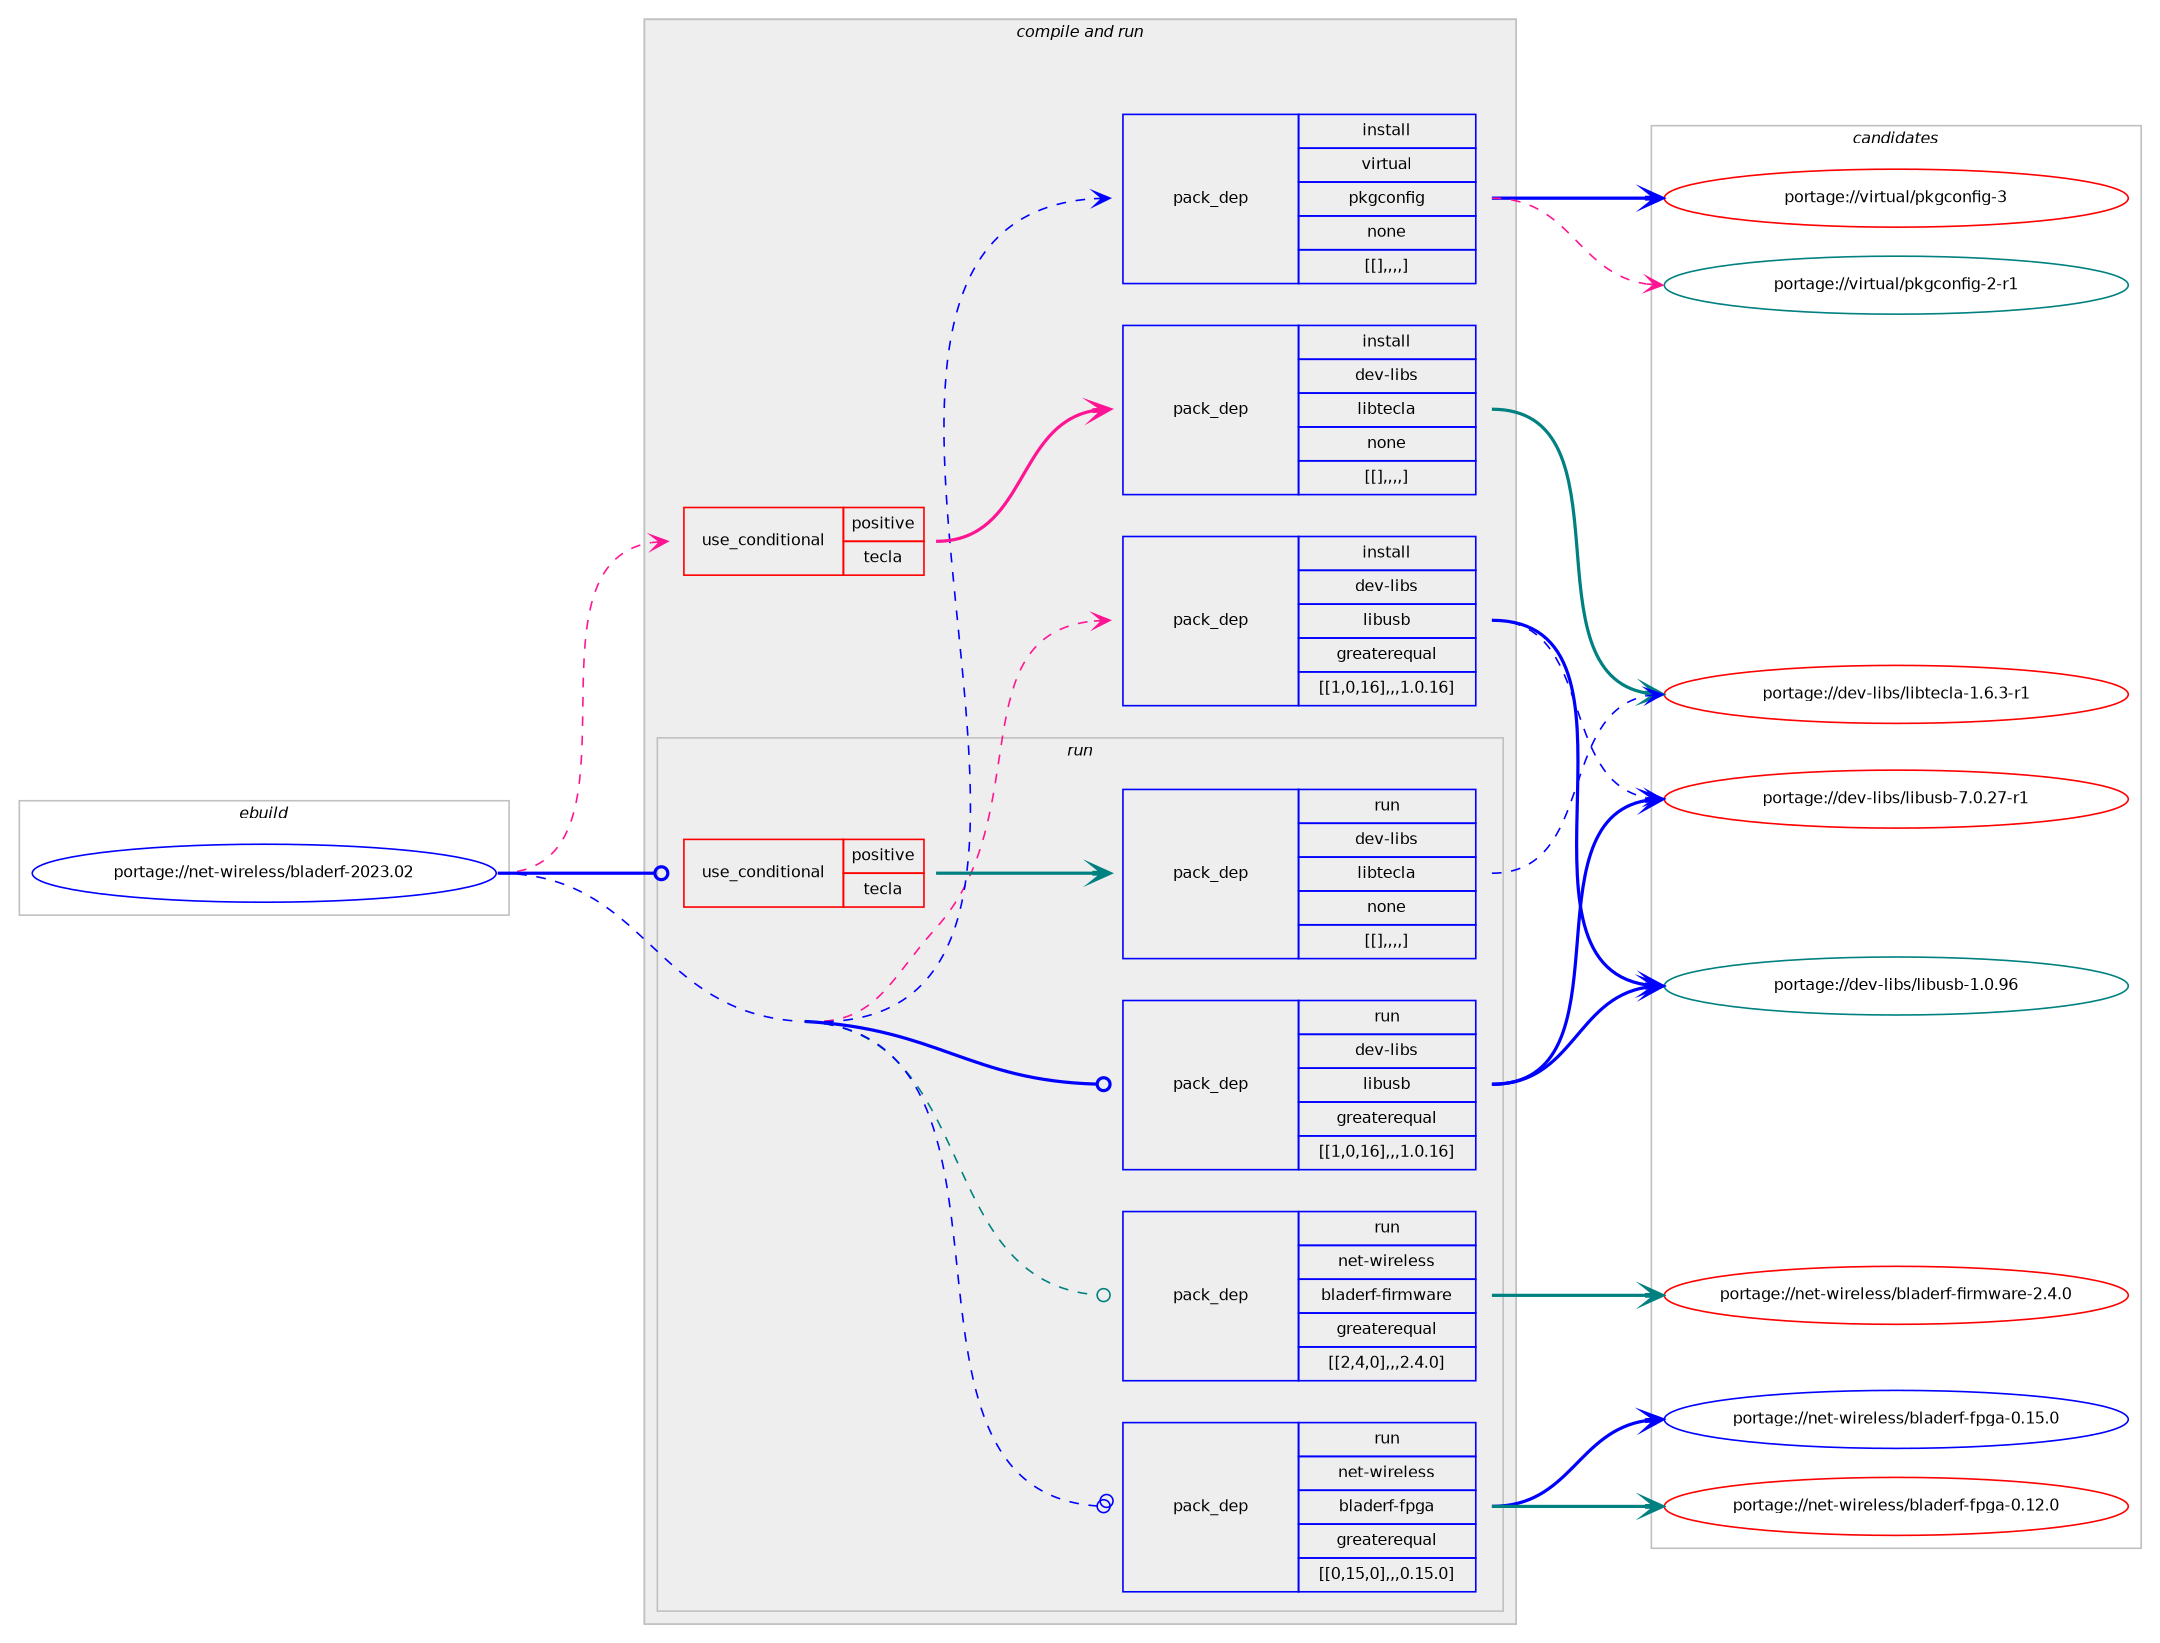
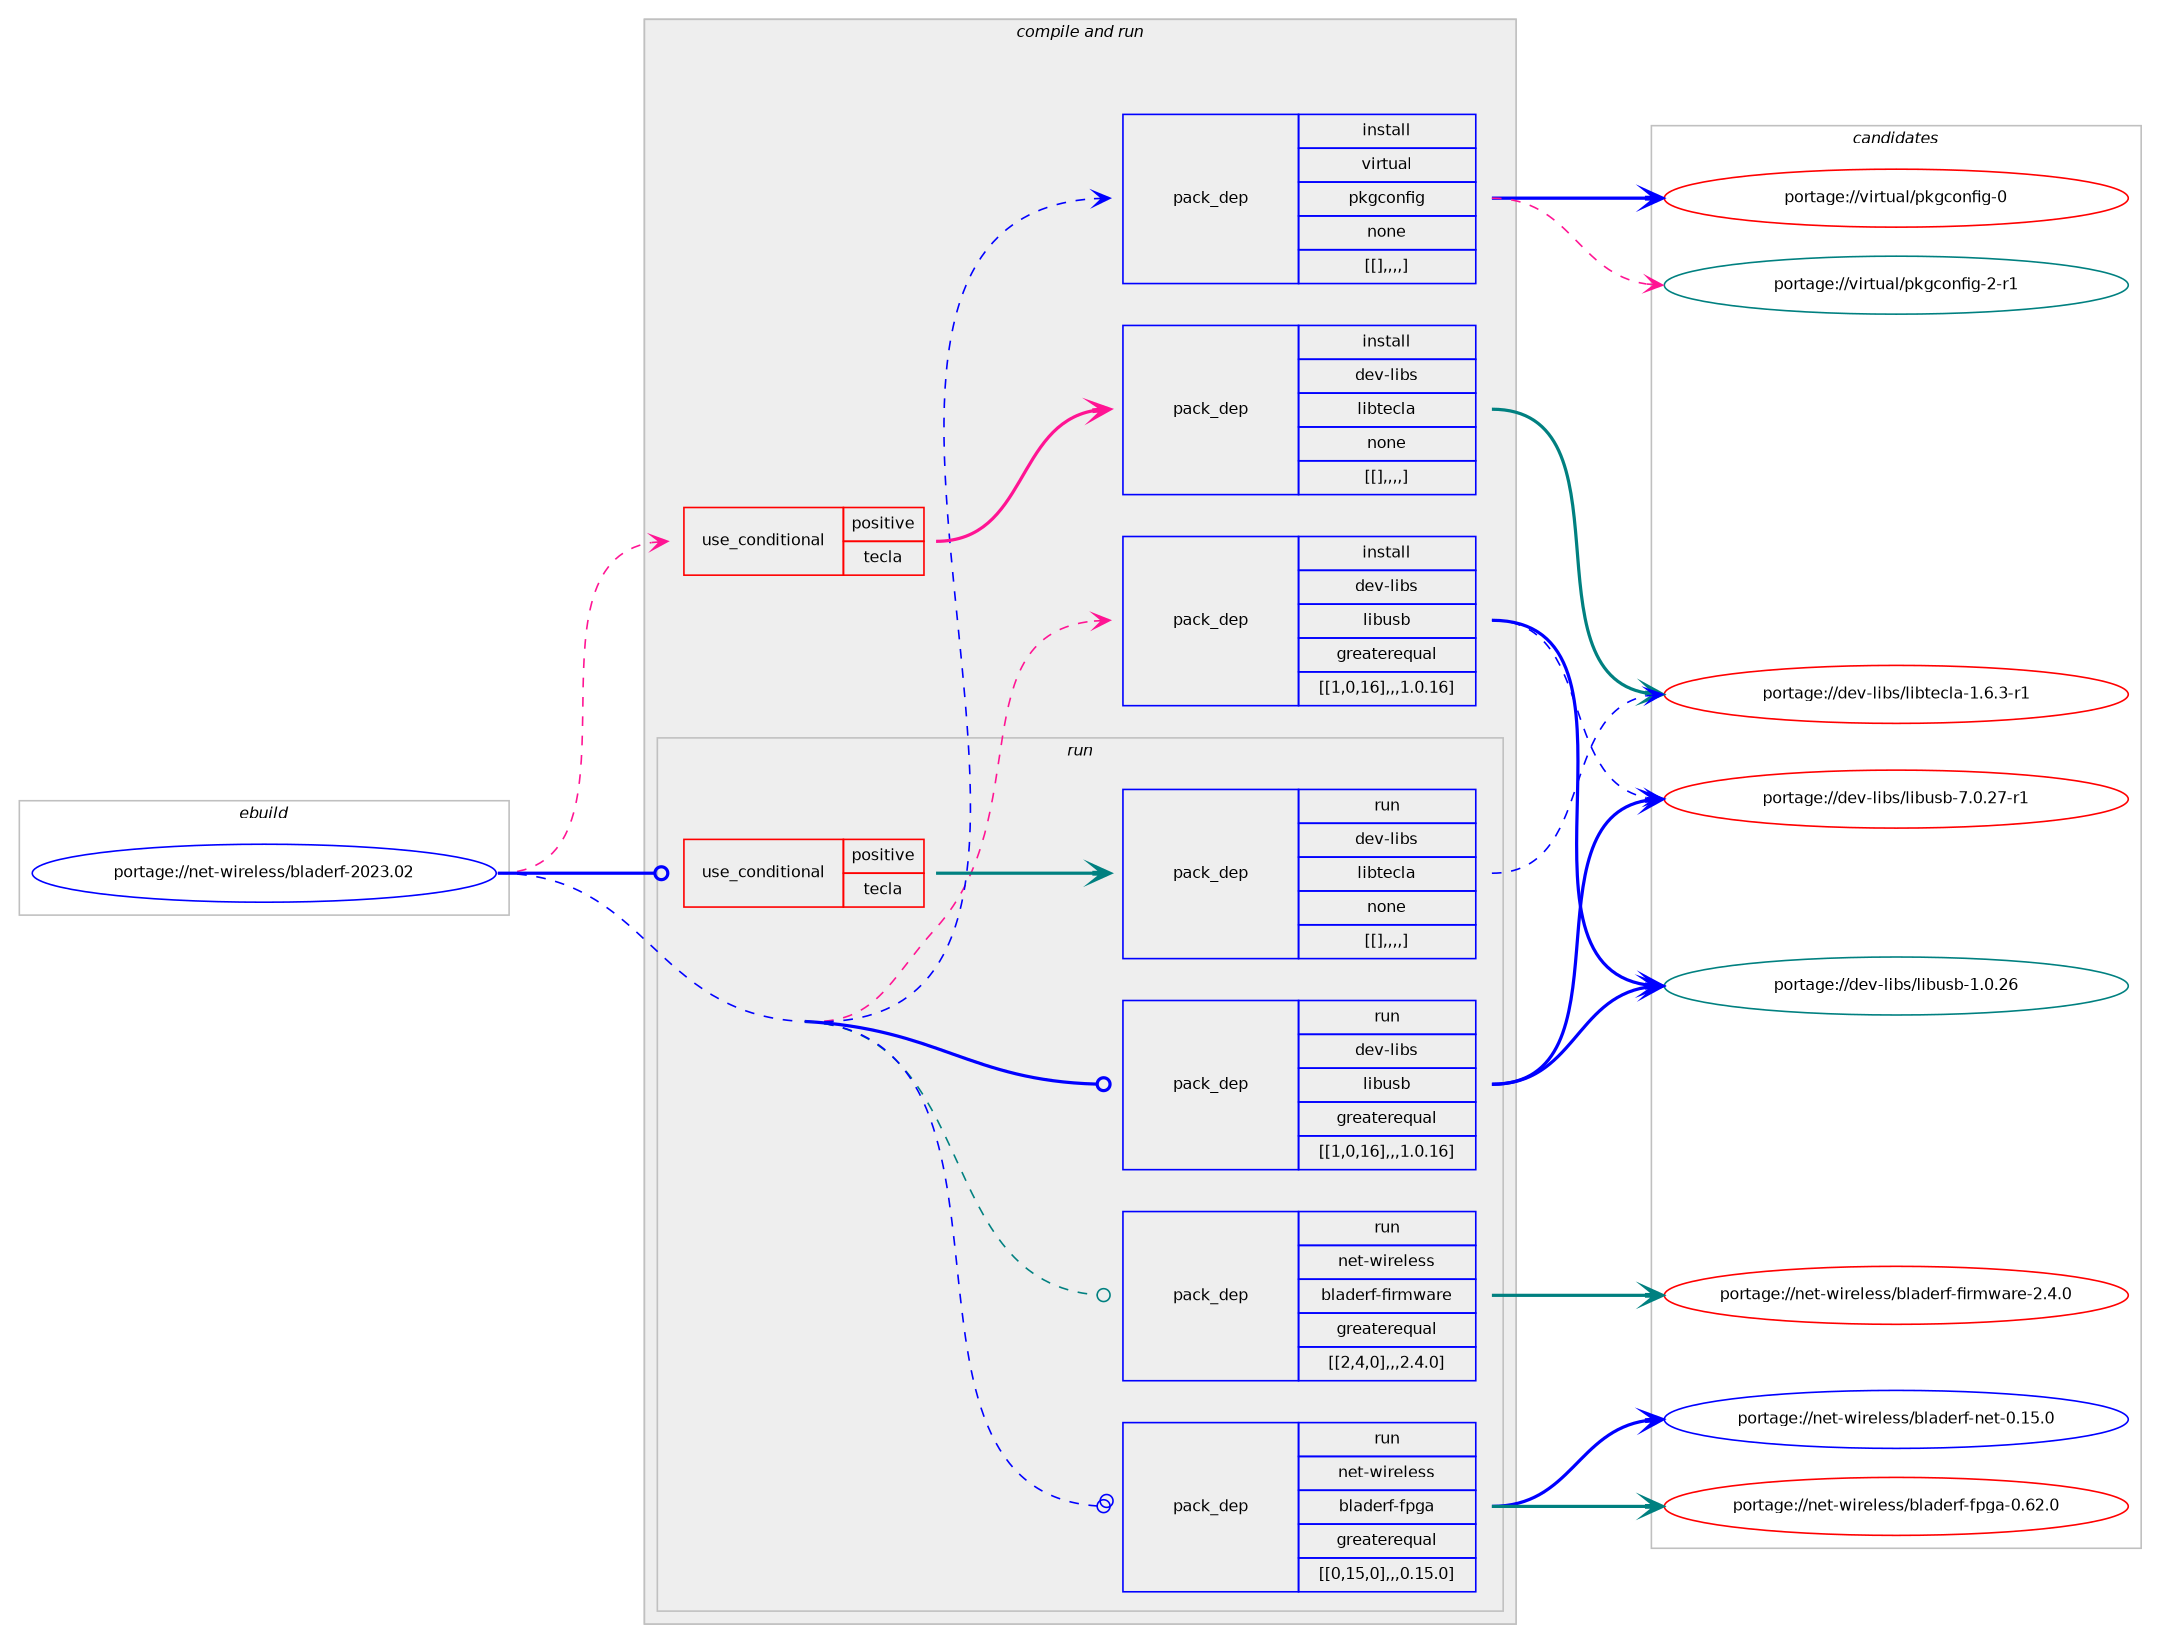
(1896, 198) -> (1896, 198)
(1896, 986) -> (1896, 986)
(1896, 1419) -> (1896, 1419)
(1896, 1506) -> (1896, 1506)
